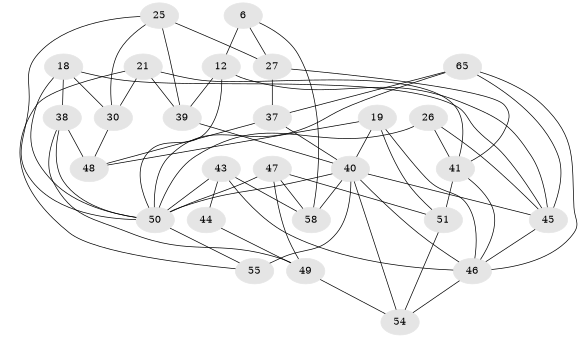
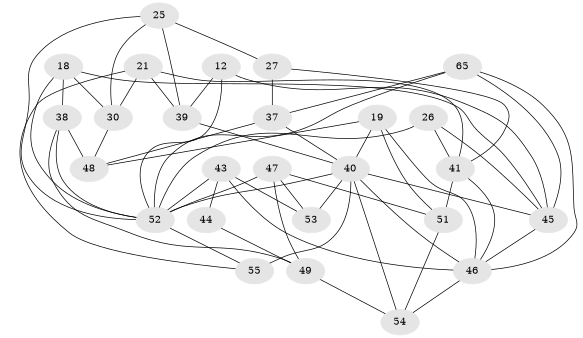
(243, 16) -> none
(155, 220) -> (155, 220)
(311, 220) -> (311, 220)
